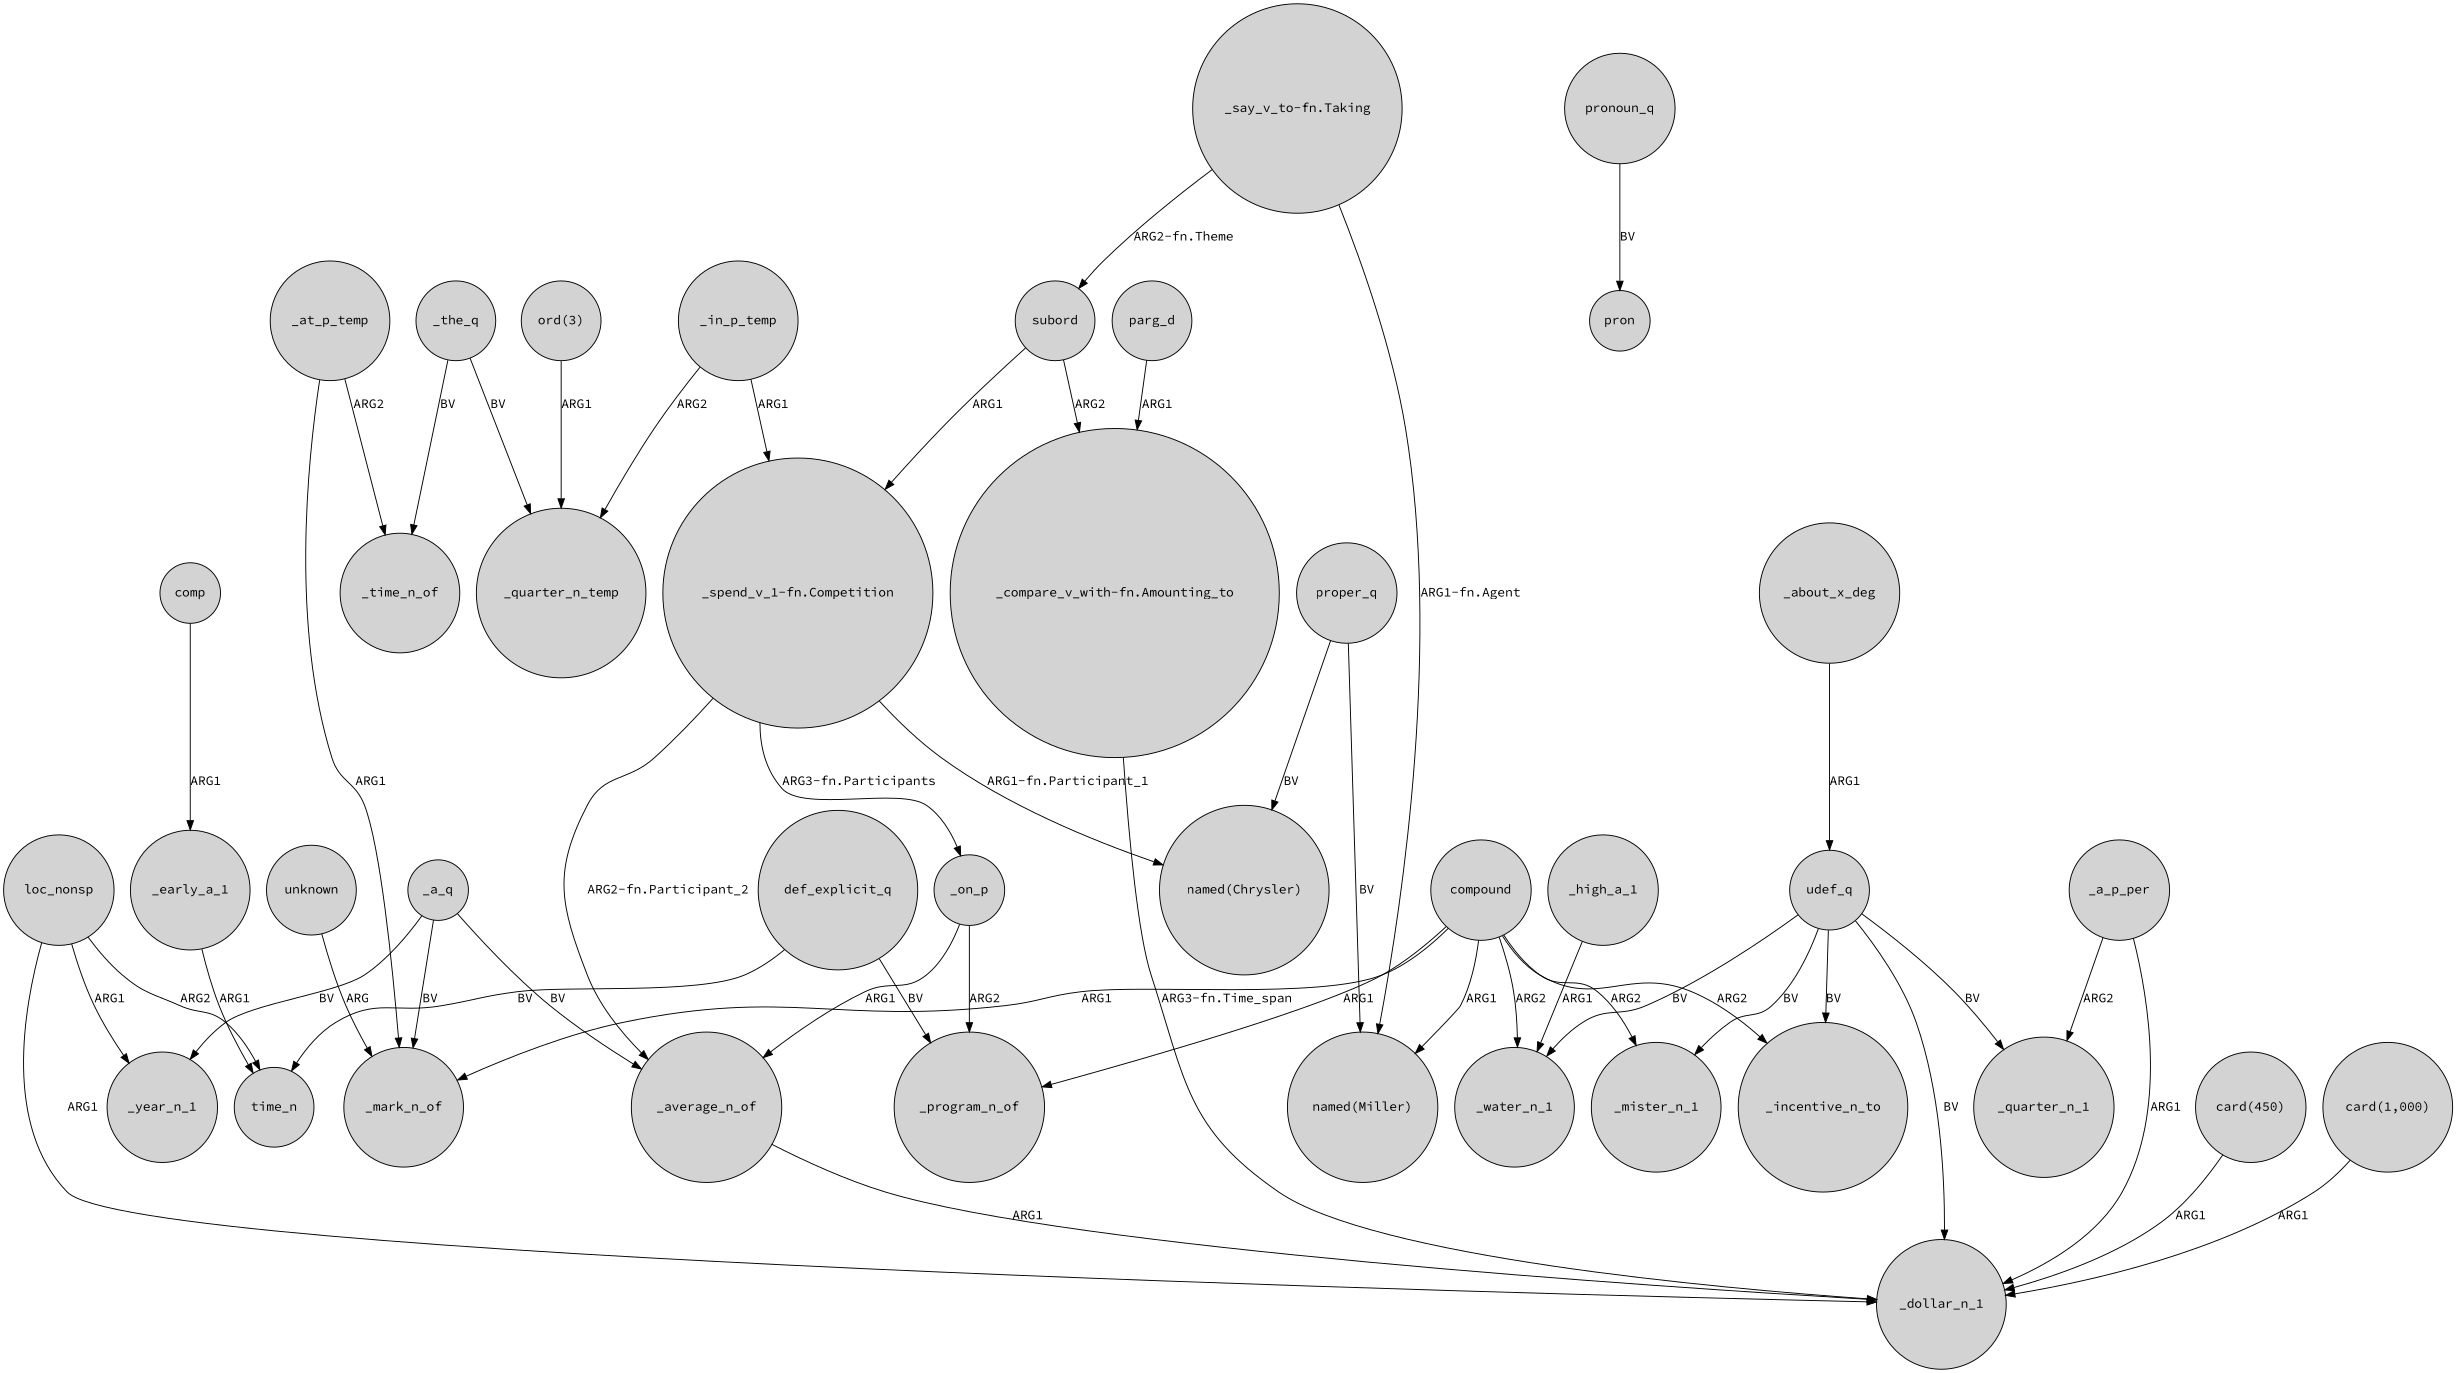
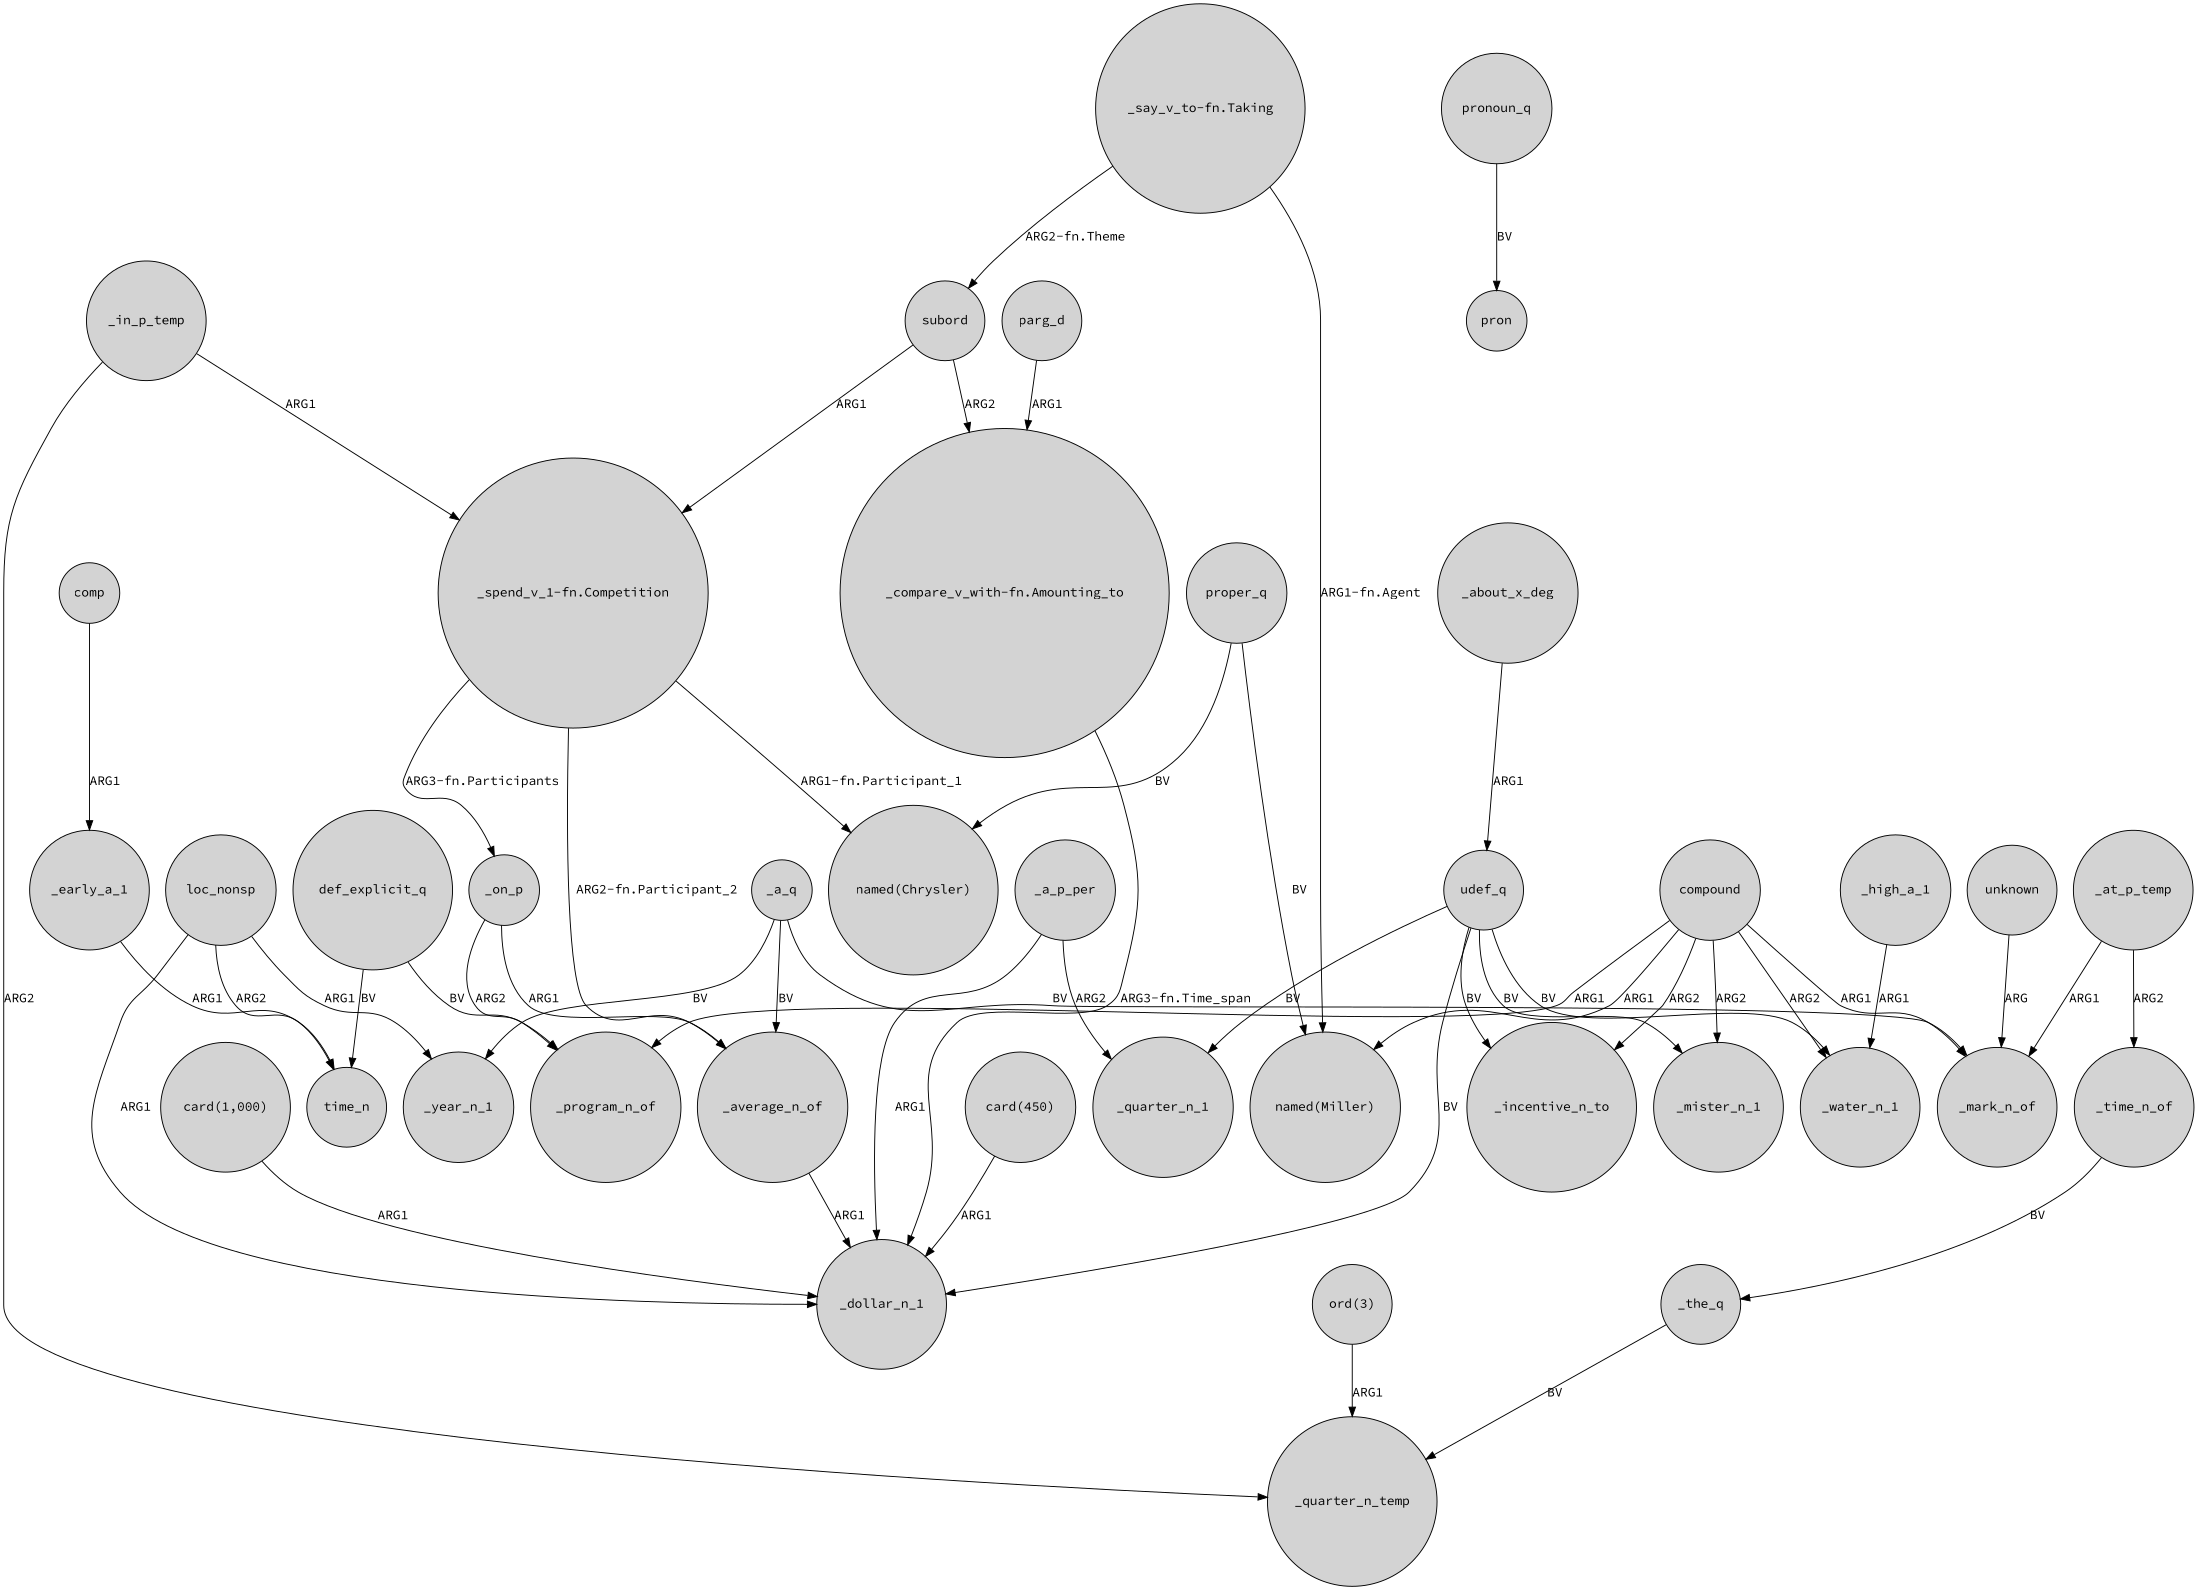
(431, 443) -> (1937, 1253)
